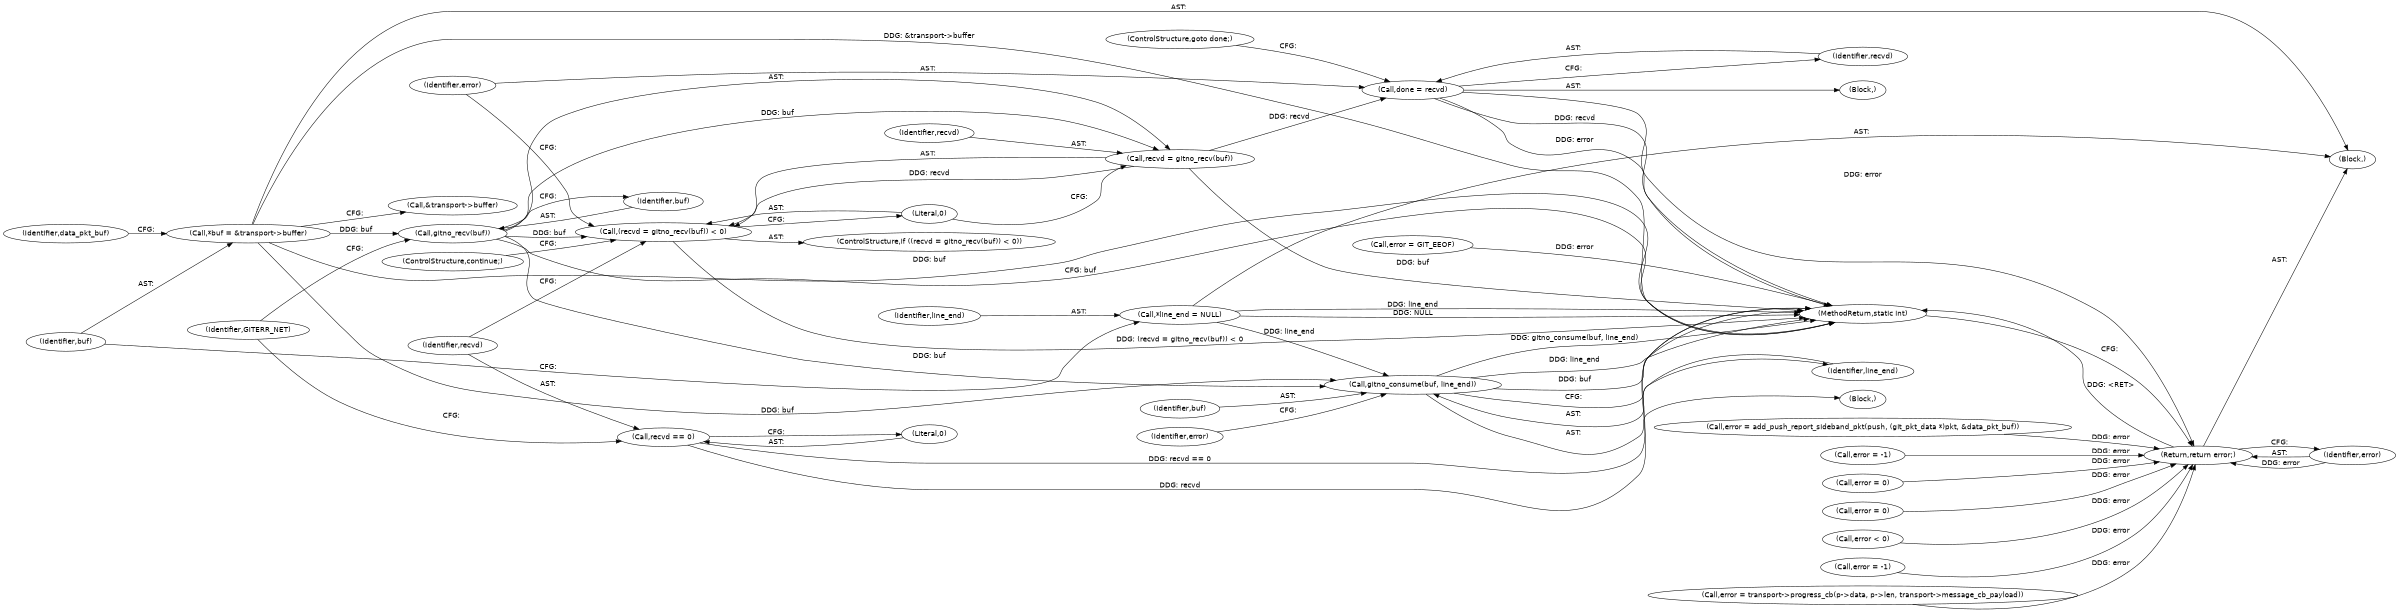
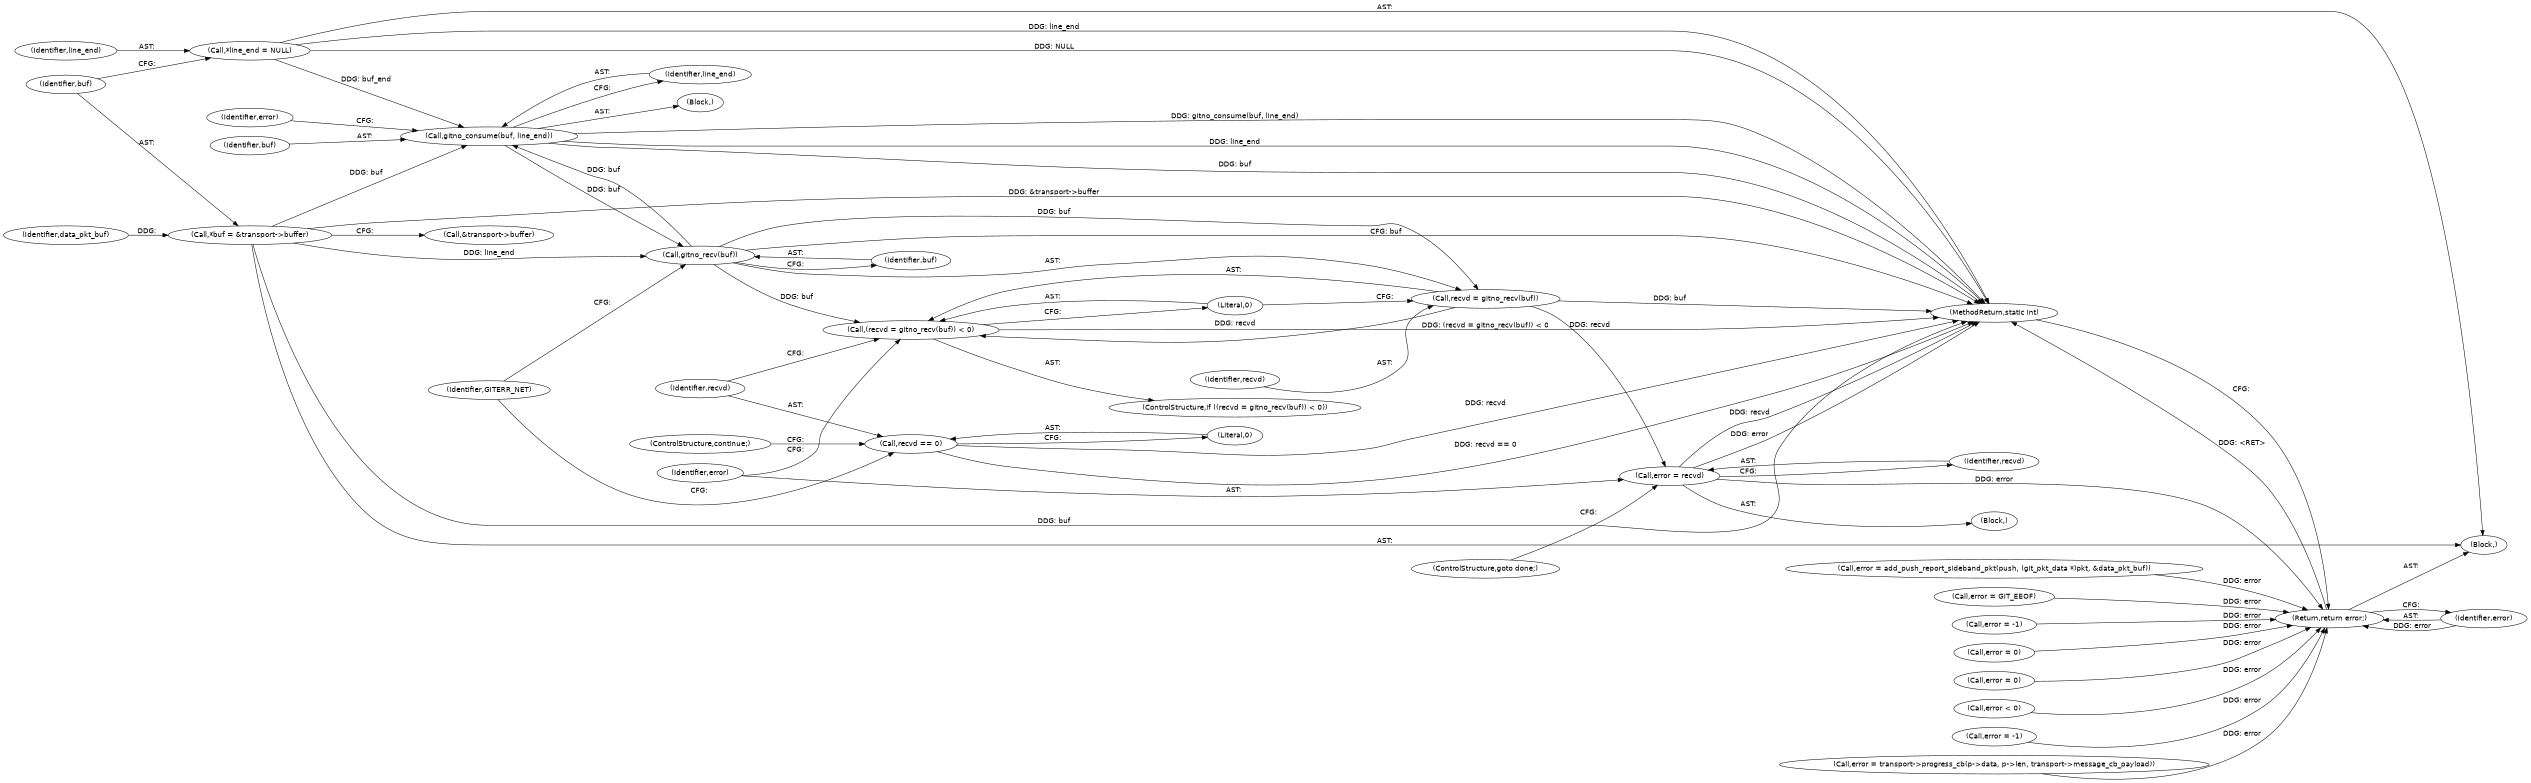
(1413, 90) -> (1670, 476)
none -> (591, 196)
(147, 230) -> (148, 231)
(356, 230) -> (489, 253)
(558, 249) -> (815, 444)
(1650, 266) -> (2169, 603)
(1289, 332) -> (366, 80)
